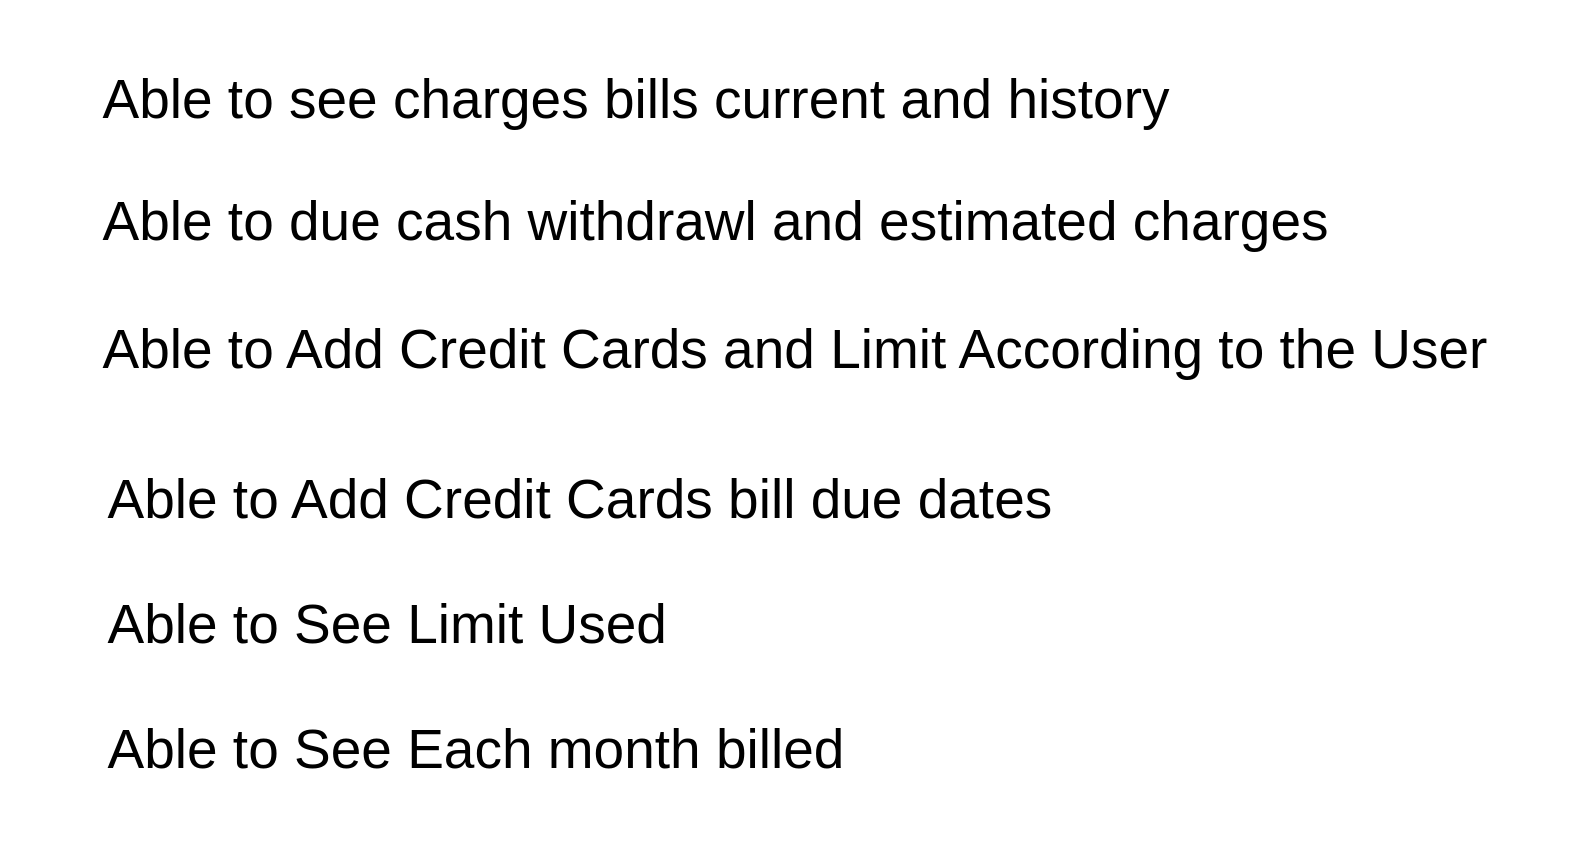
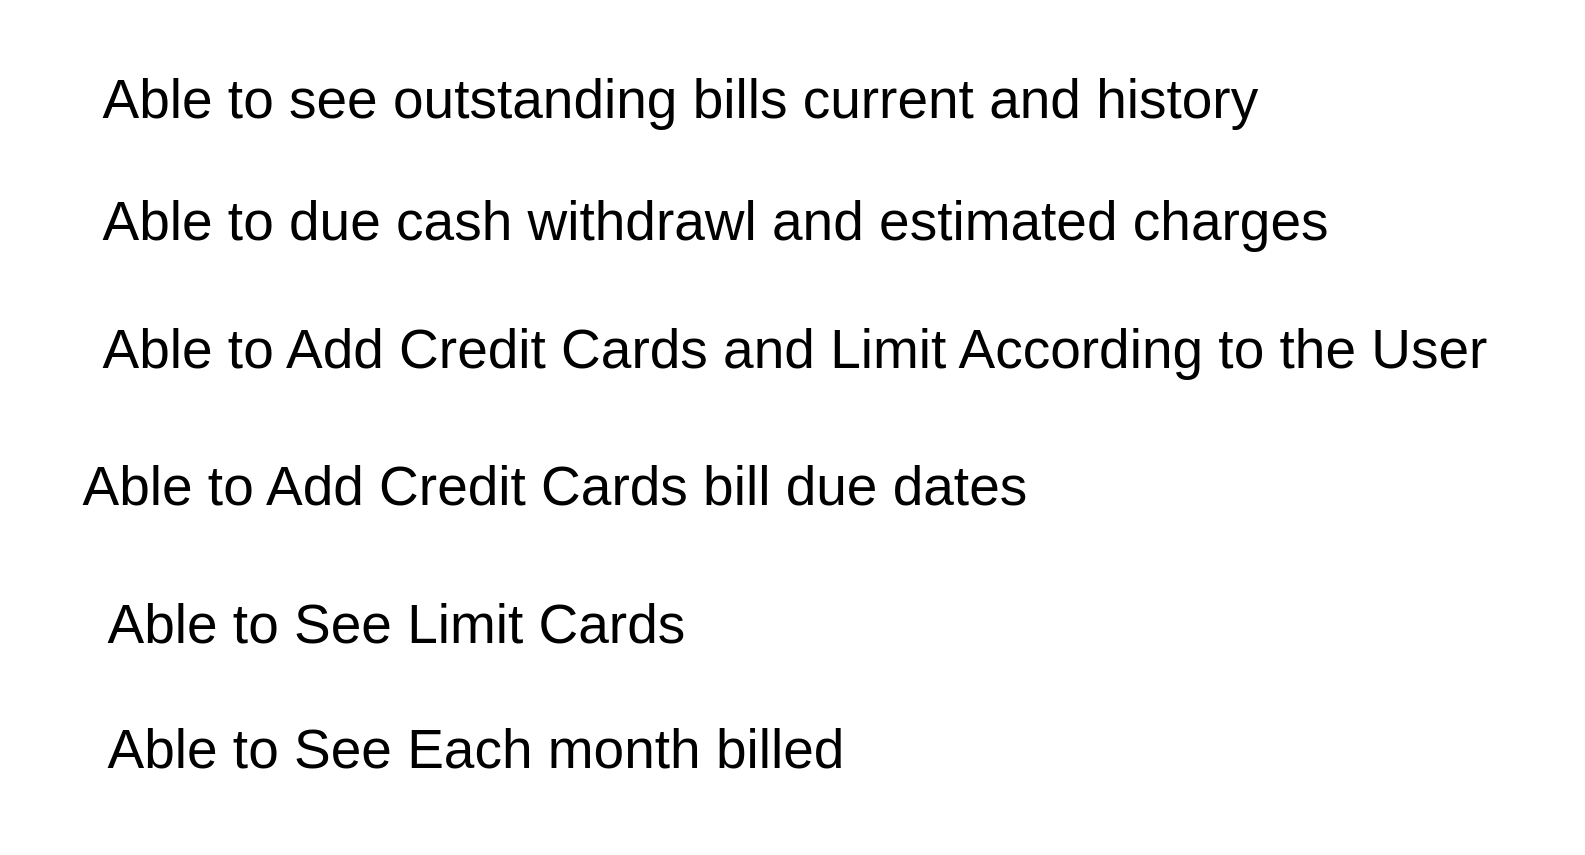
(703, 101) -> (703, 101)
(794, 501) -> (769, 489)
(398, 627) -> (413, 627)
